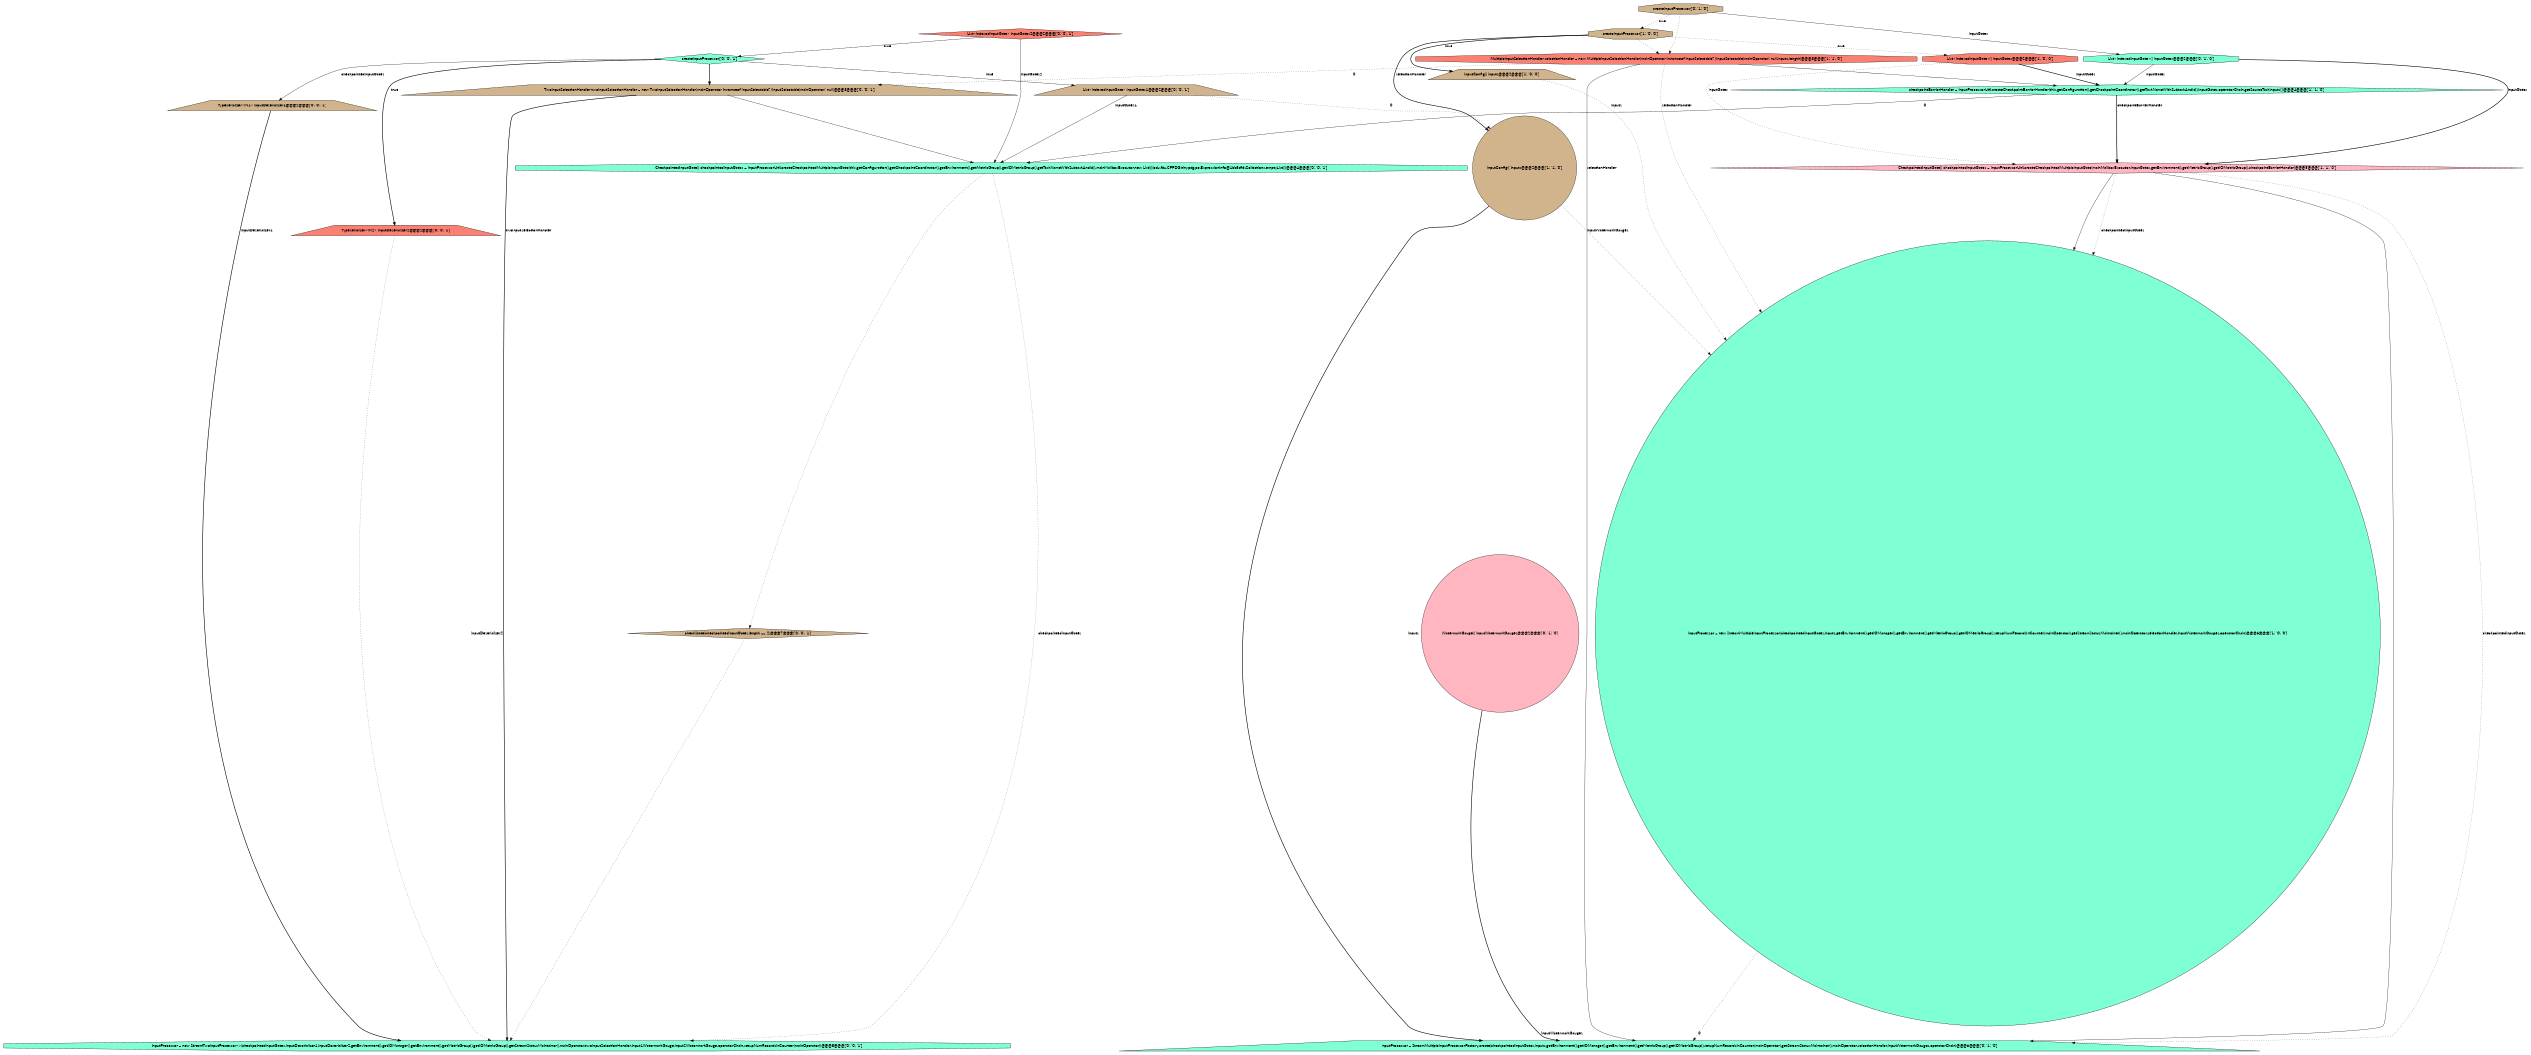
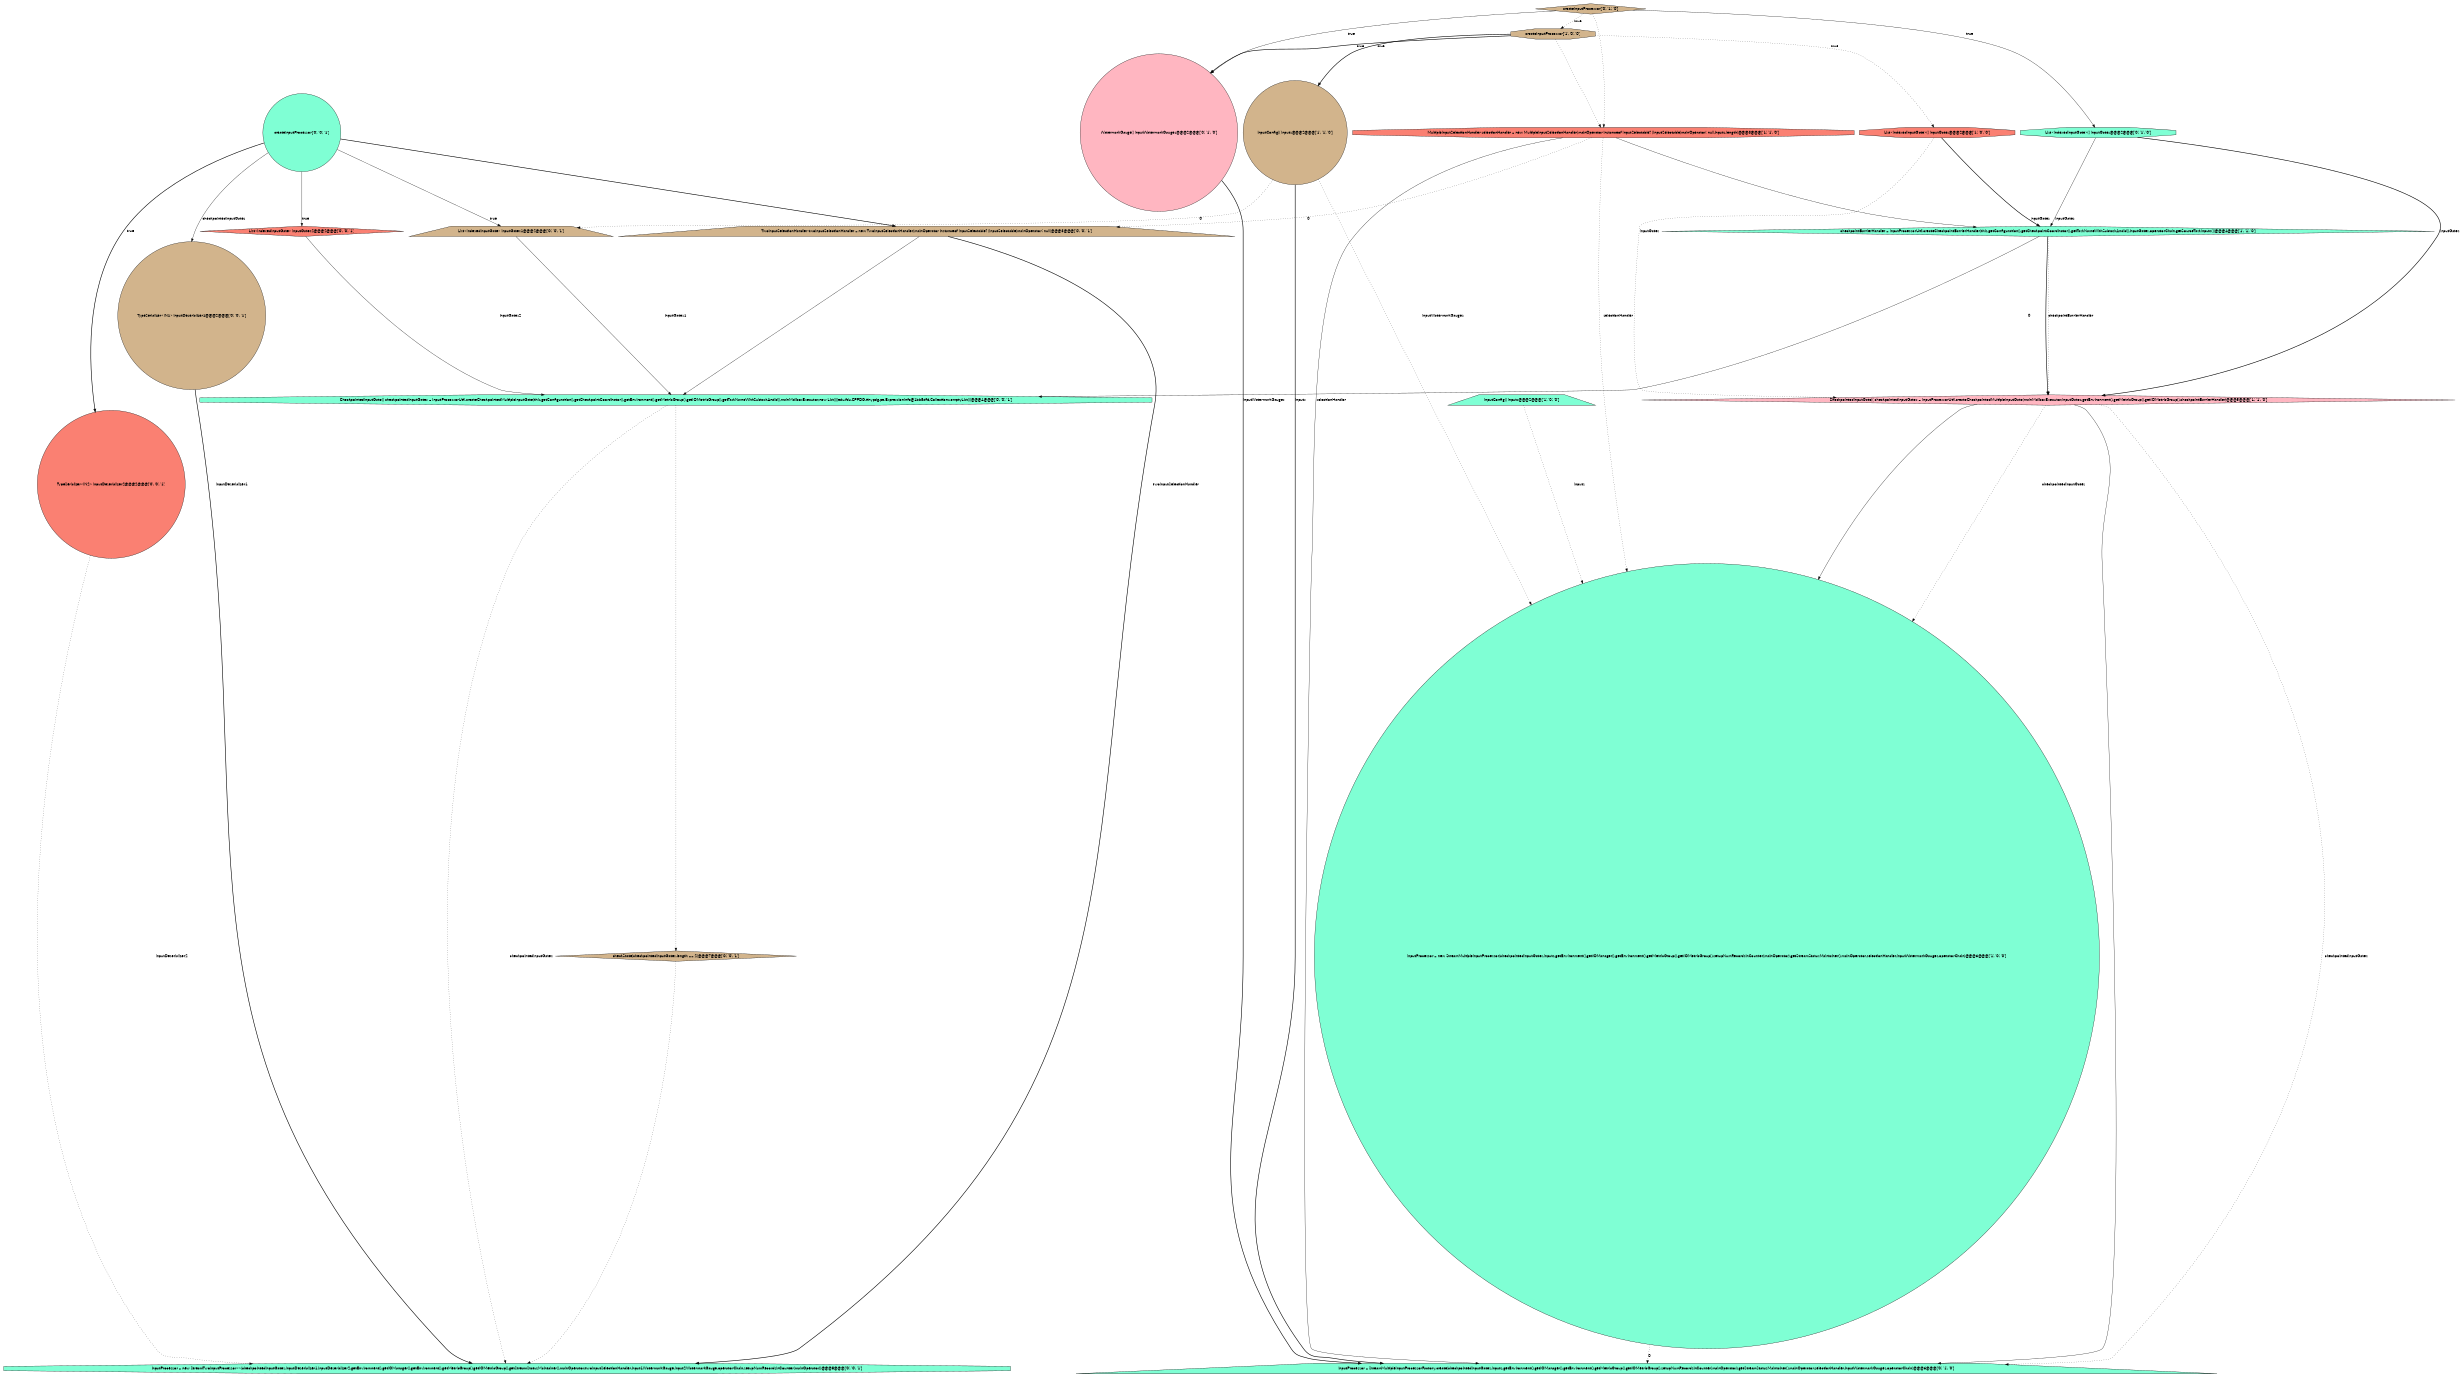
(1681, 9) -> (1591, 9)
none -> (1381, 25)
(1978, 34) -> (1970, 34)
(1475, 41) -> (1359, 44)
(862, 47) -> (302, 197)
(710, 59) -> (302, 133)
(1411, 74) -> (1381, 46)
(1502, 74) -> (1522, 400)
(272, 106) -> (192, 316)
(1343, 107) -> (933, 224)
(396, 230) -> (111, 484)
